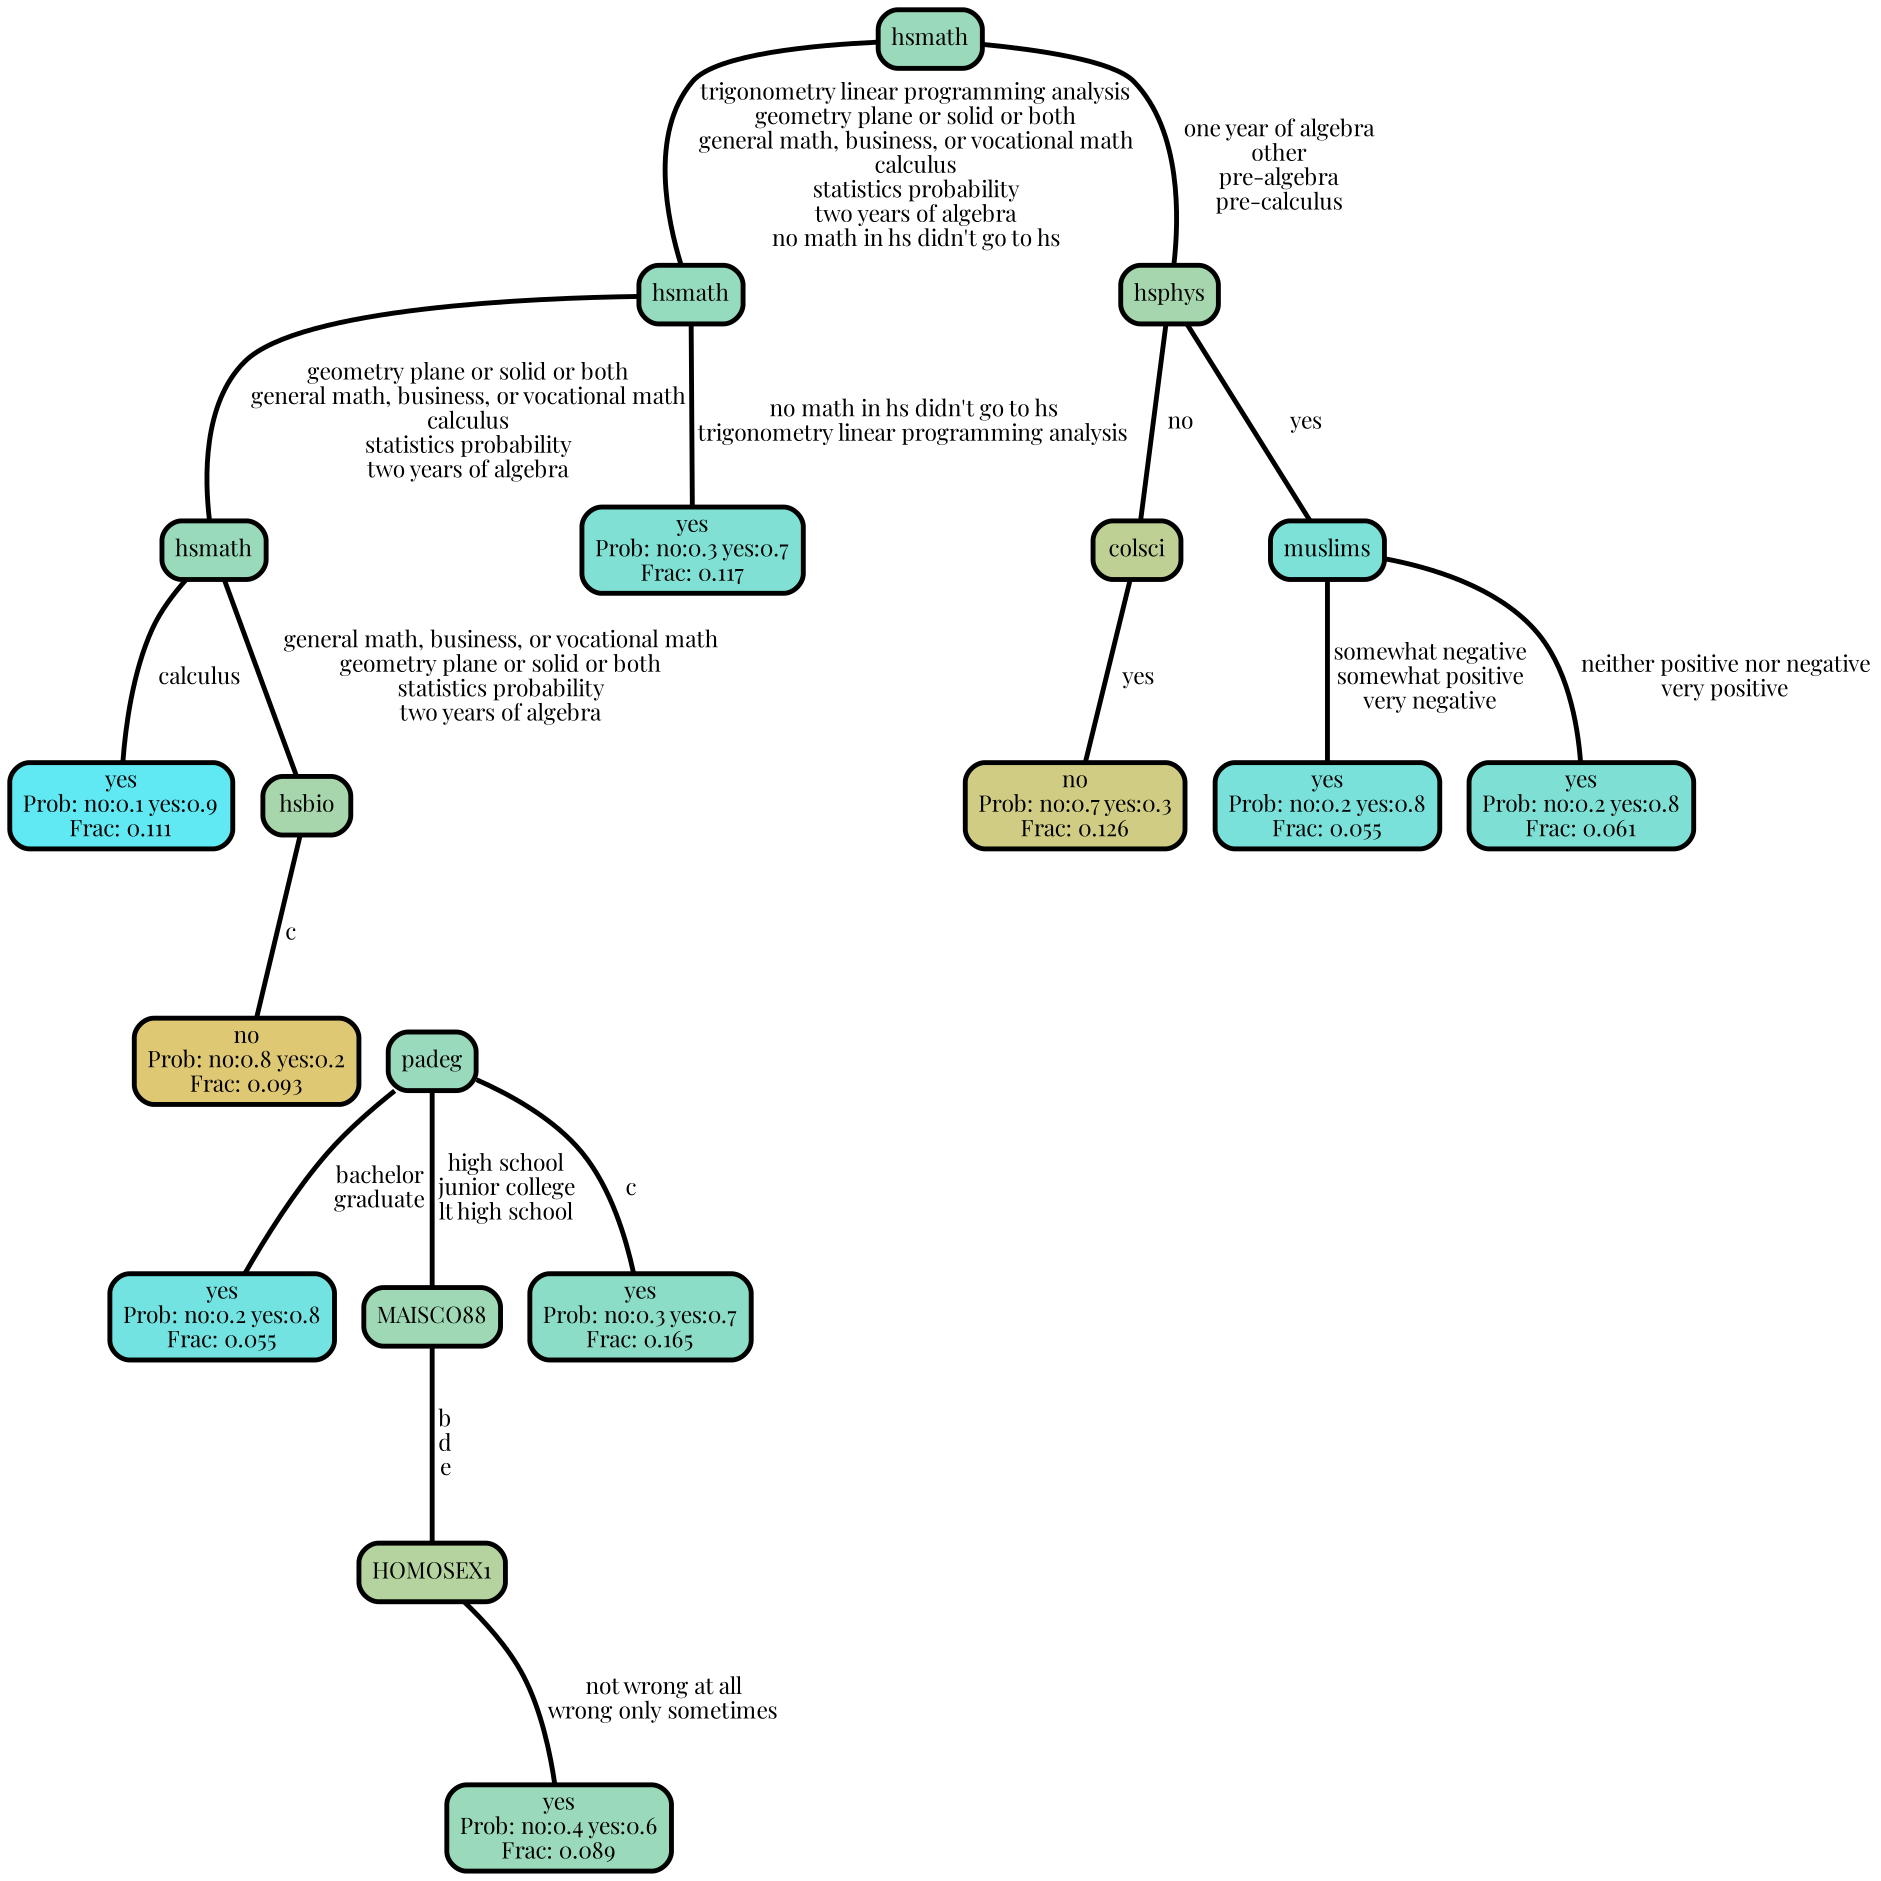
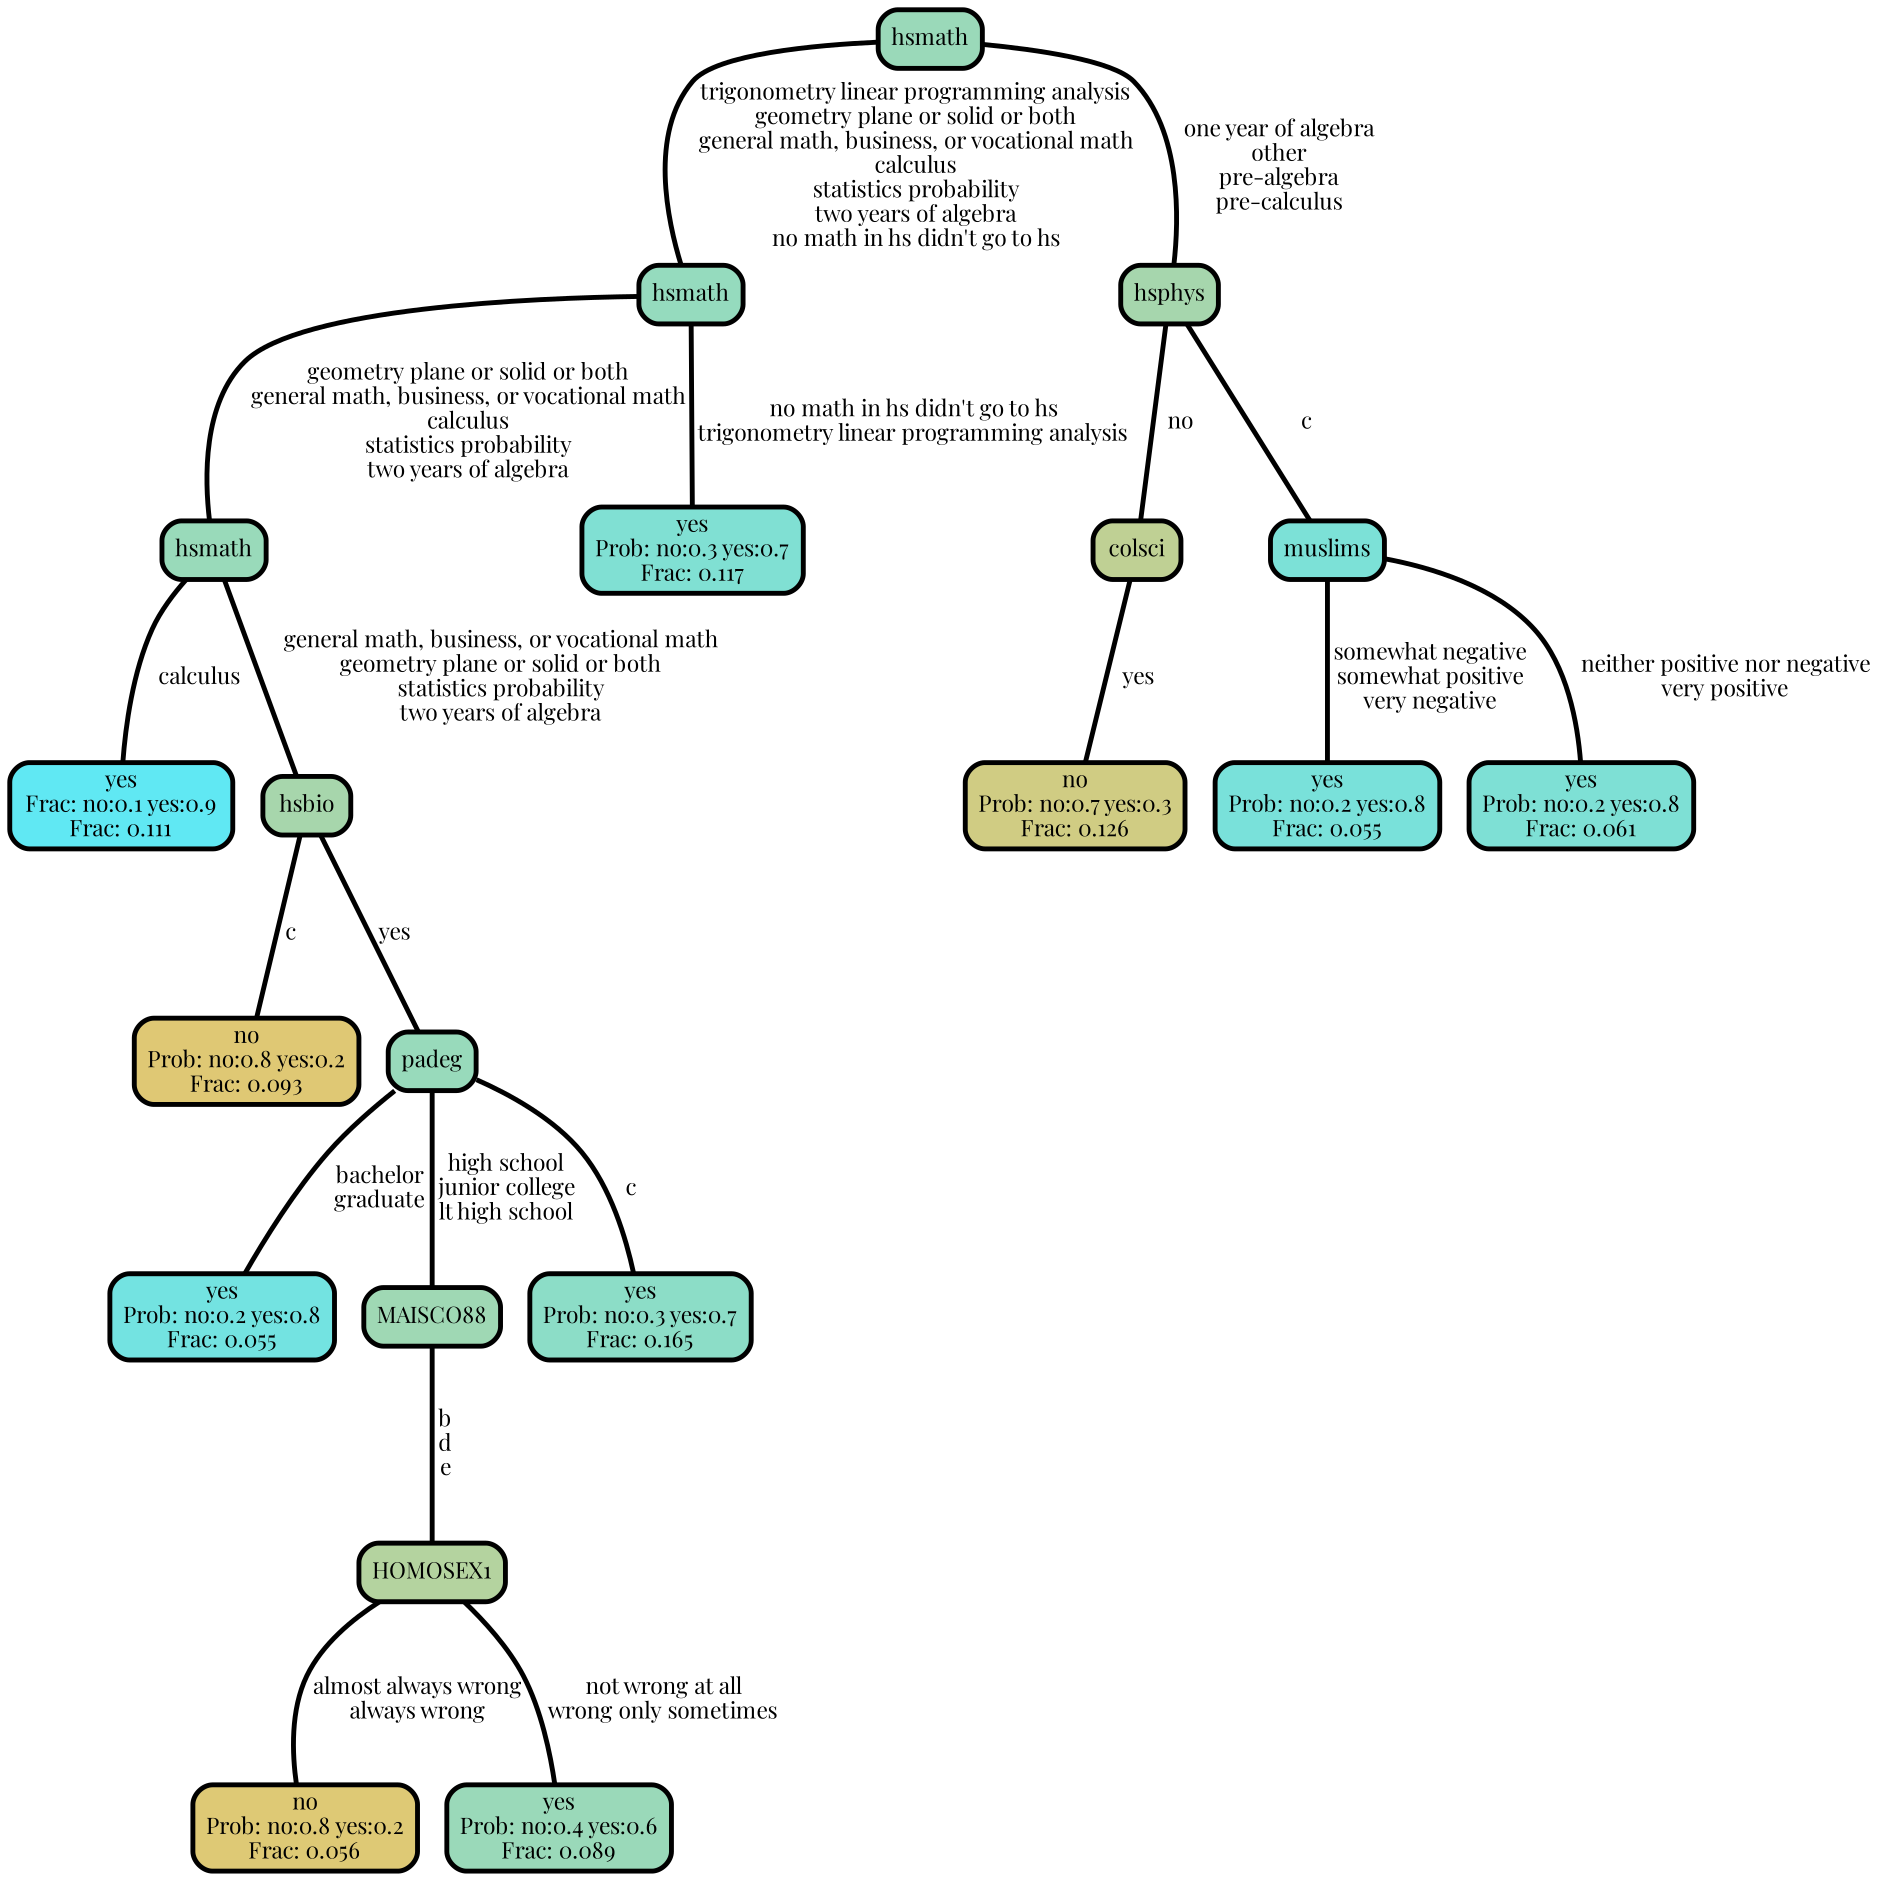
(1304, 422) -> (1304, 422)
(121, 806) -> (121, 806)
none -> (369, 933)
none -> (305, 1828)
